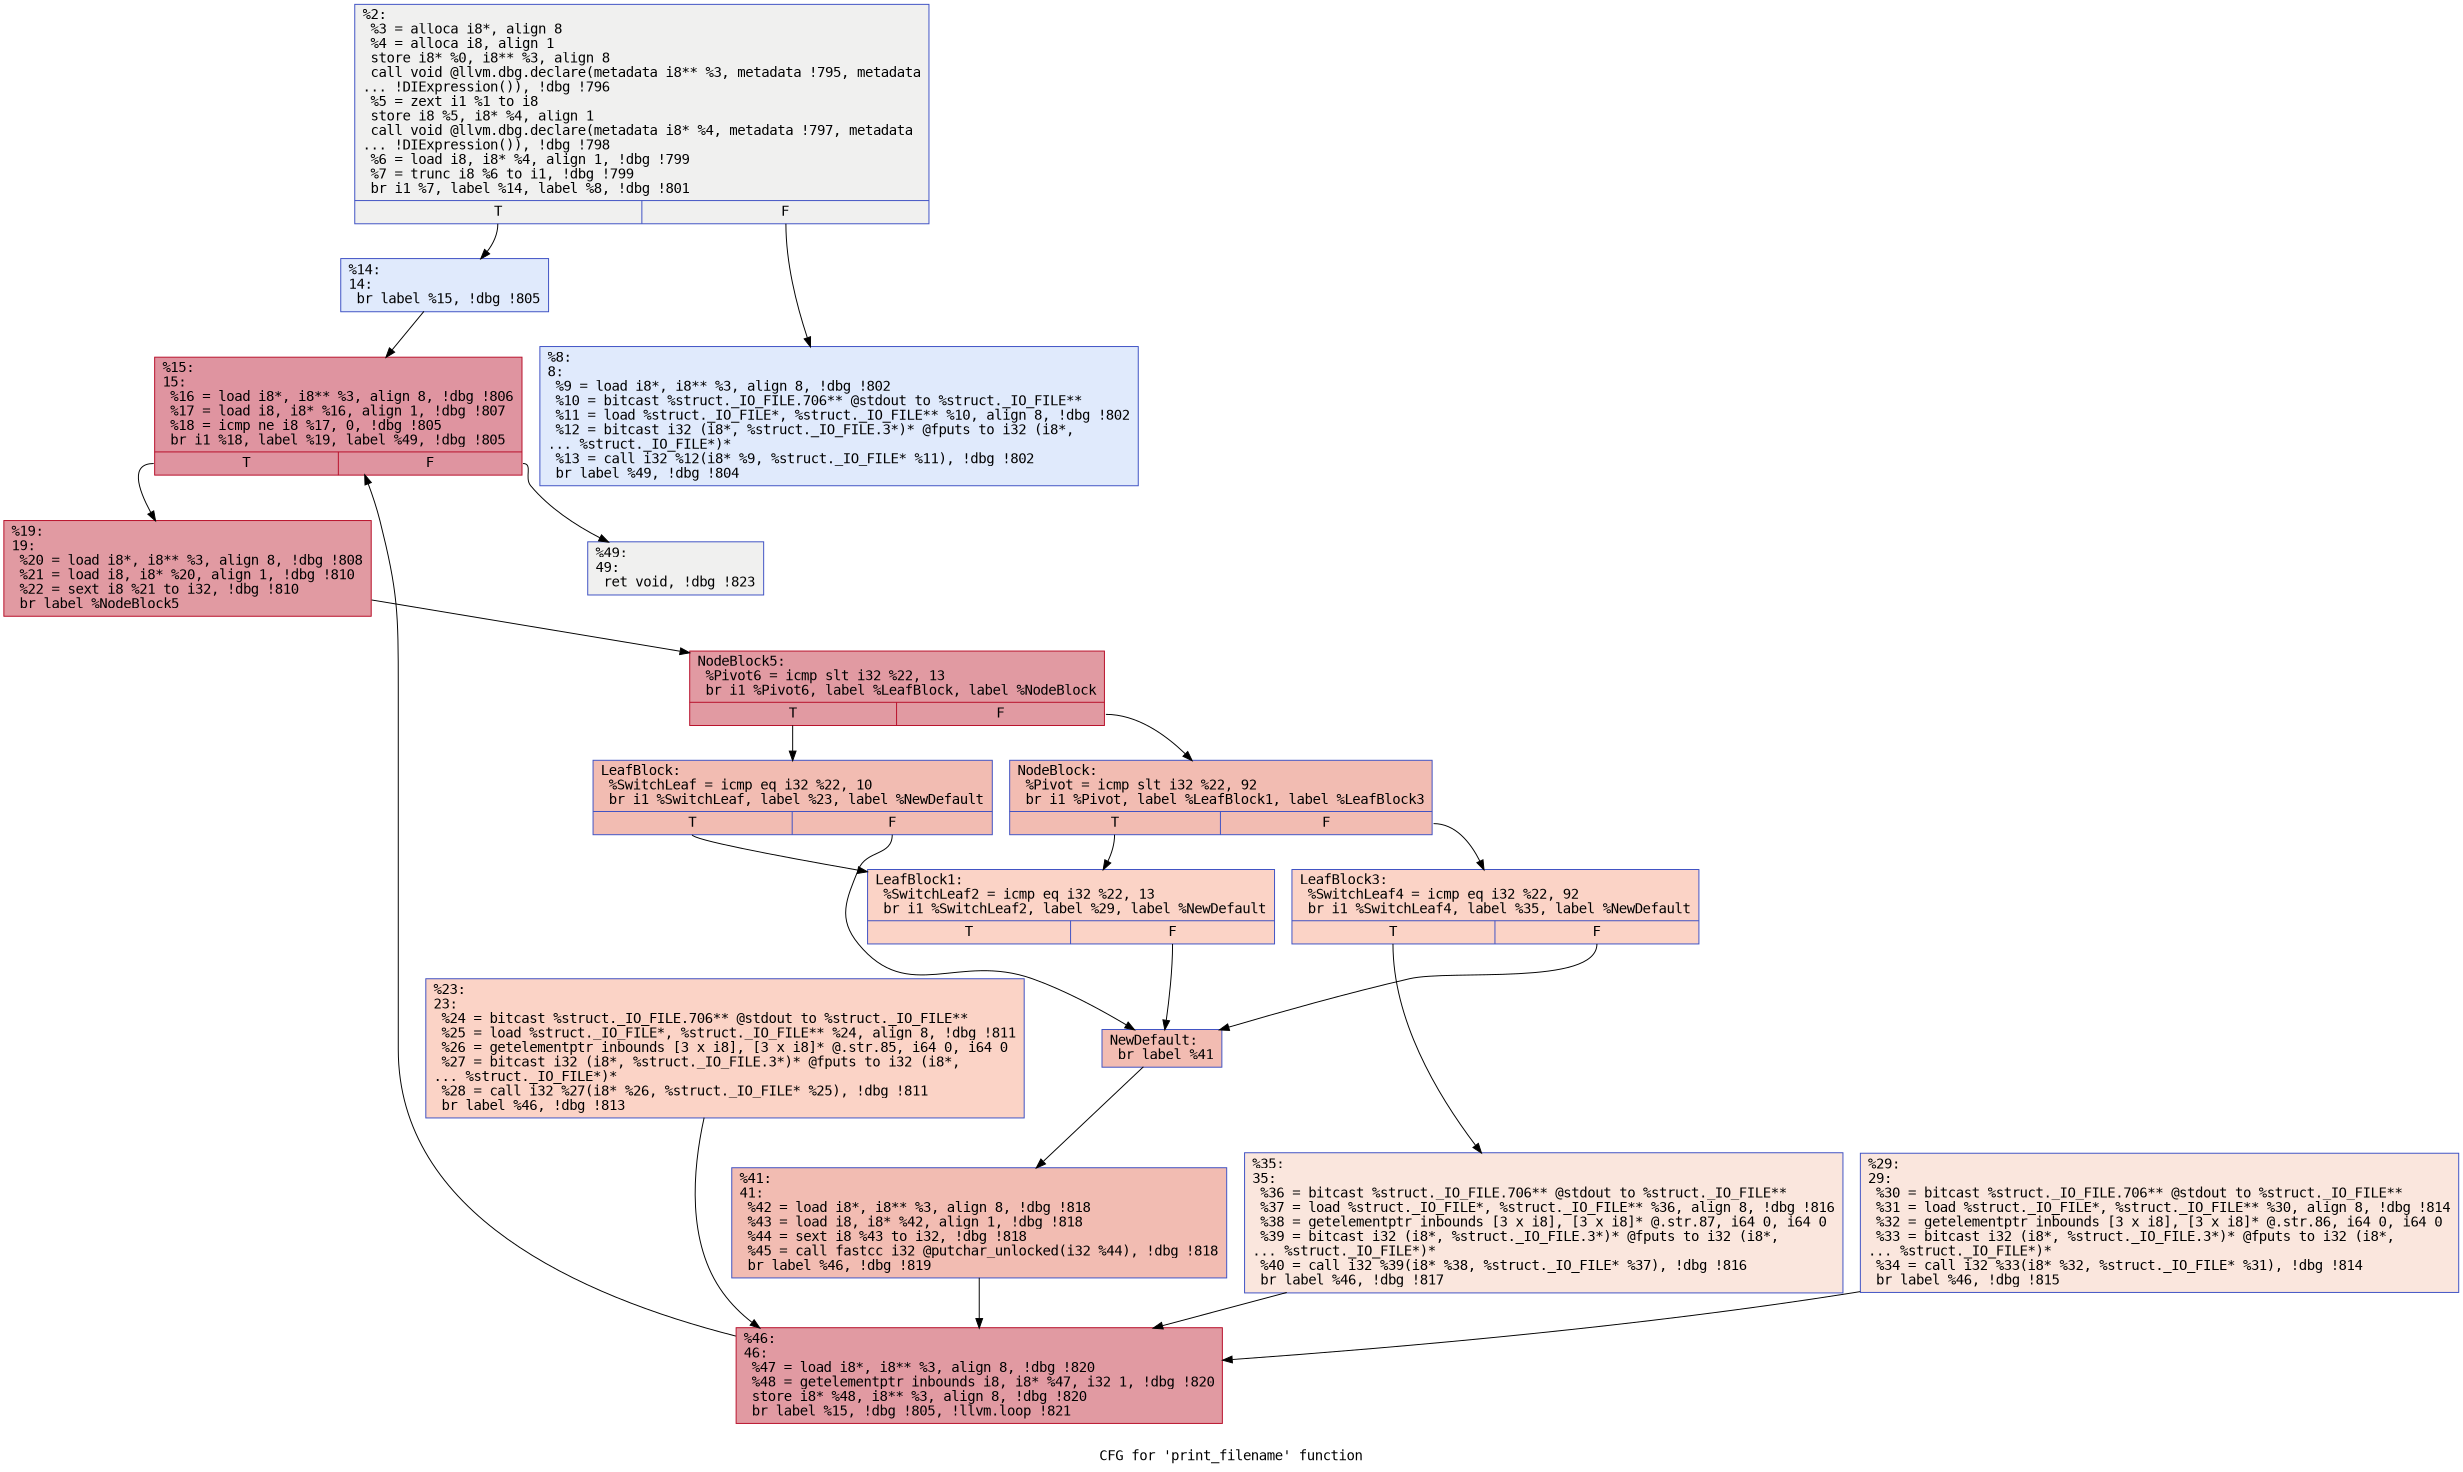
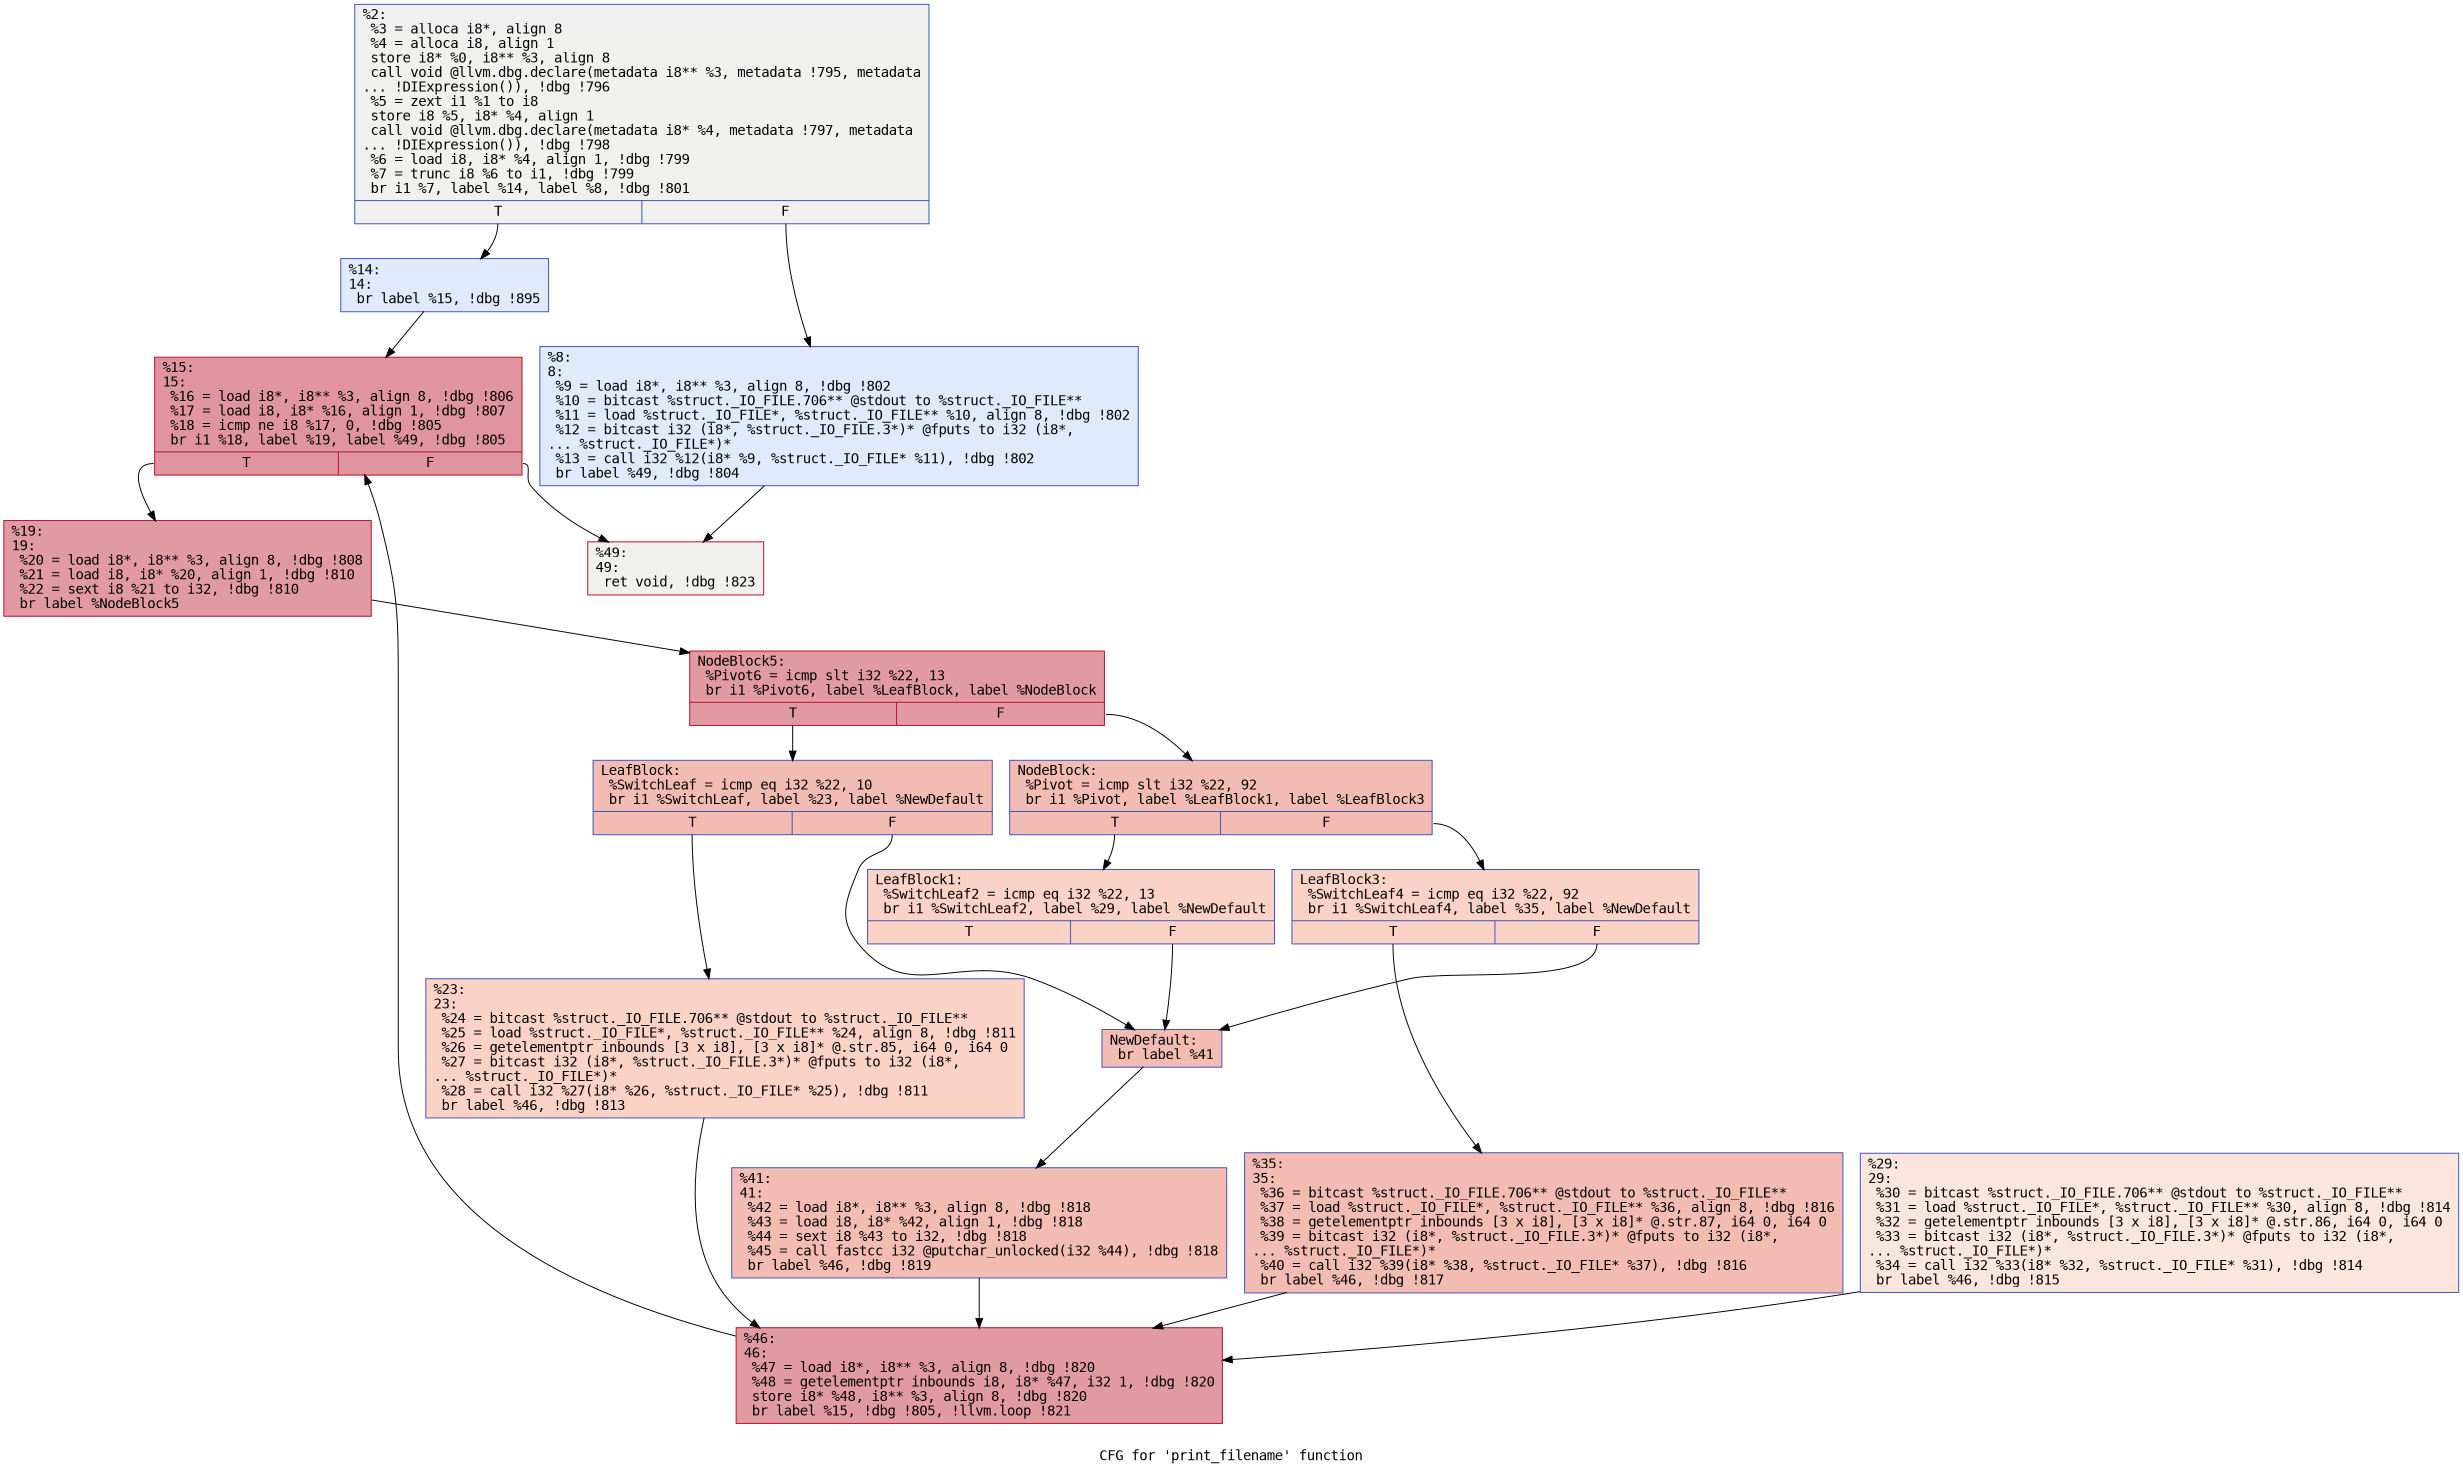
(445, 299) -> (445, 299)
none -> (738, 510)
(676, 568) -> (676, 568)
(774, 855) -> (697, 902)
(1544, 1223) -> (1544, 1223)
